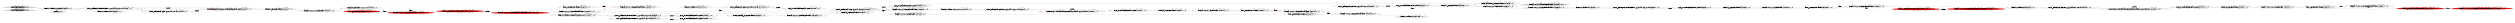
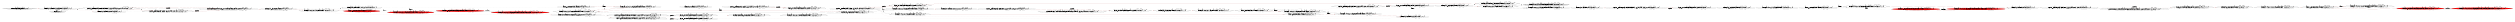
(20, 10) -> none
